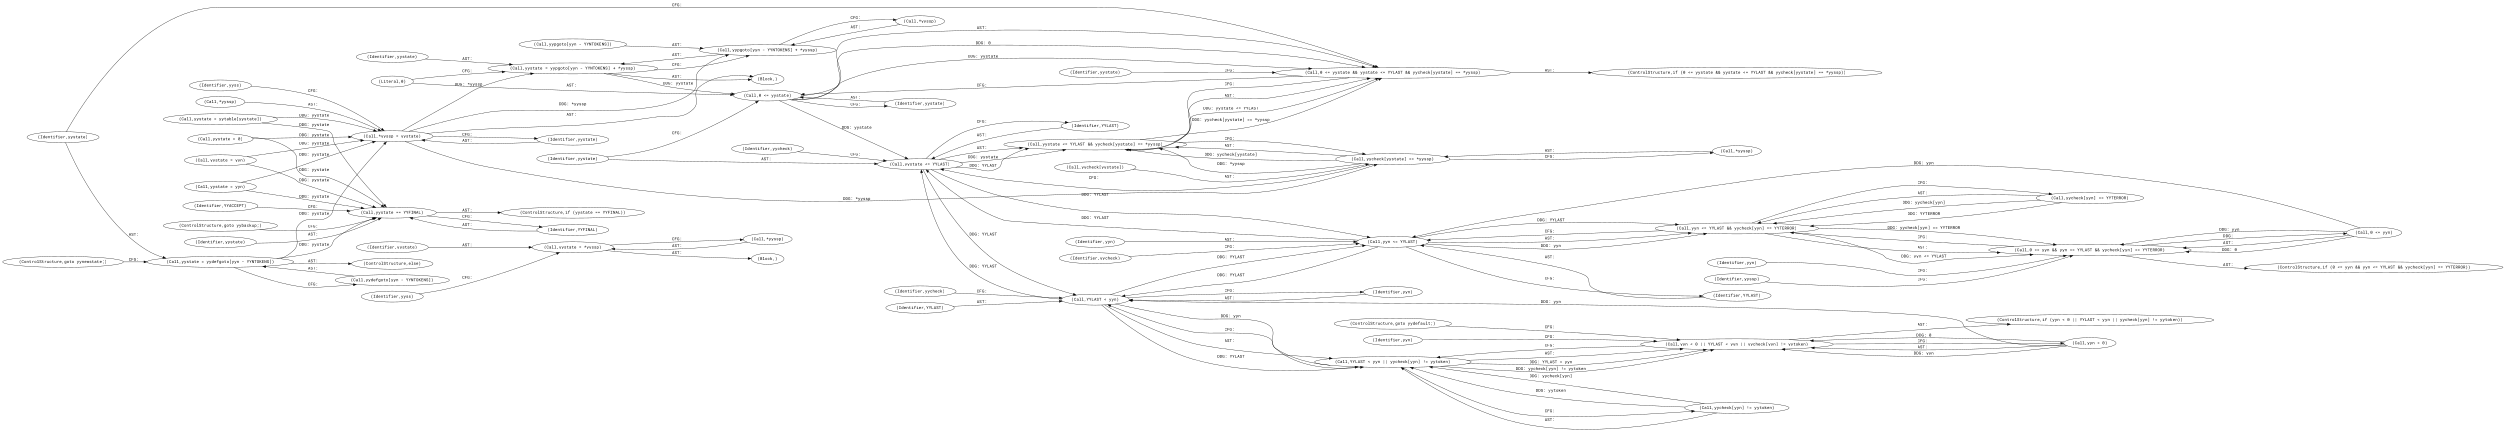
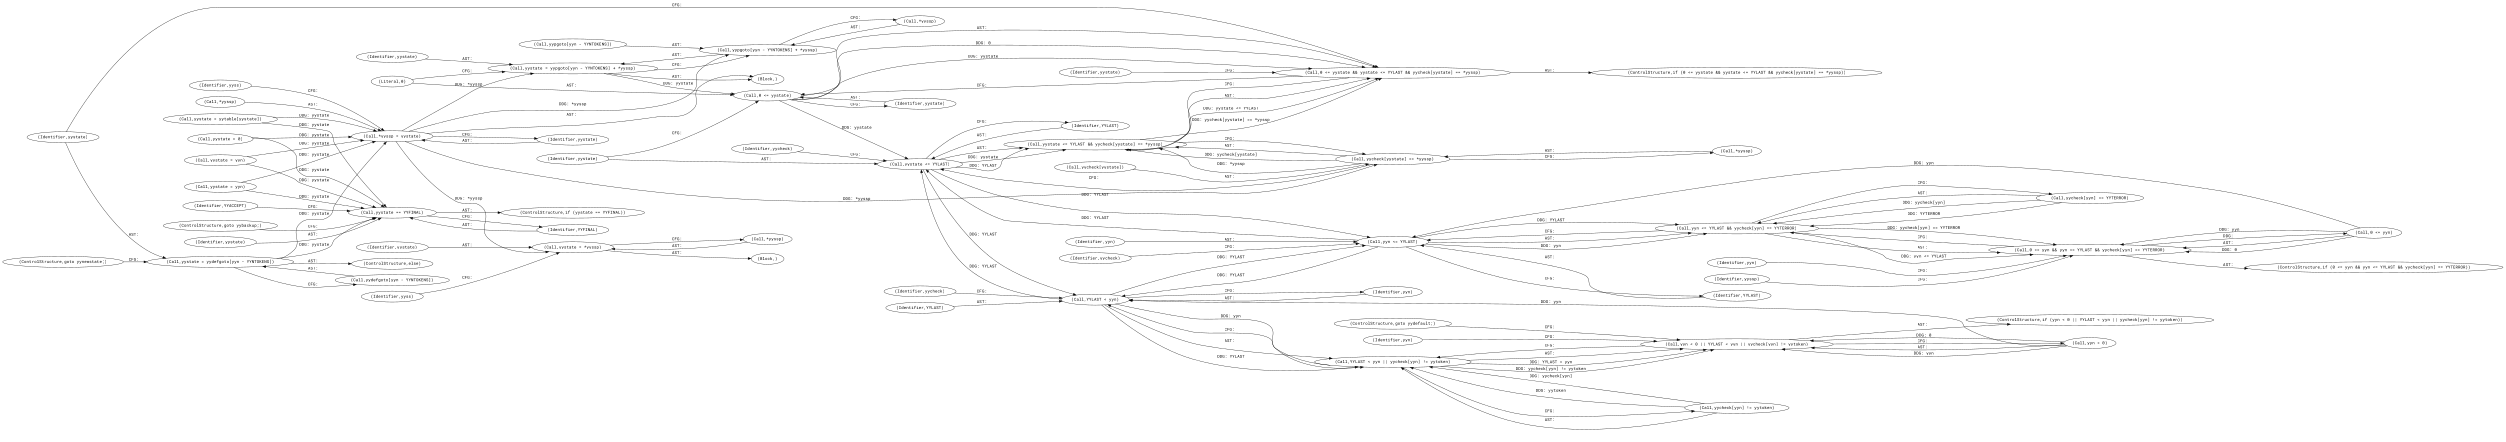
none -> (474, 203)
